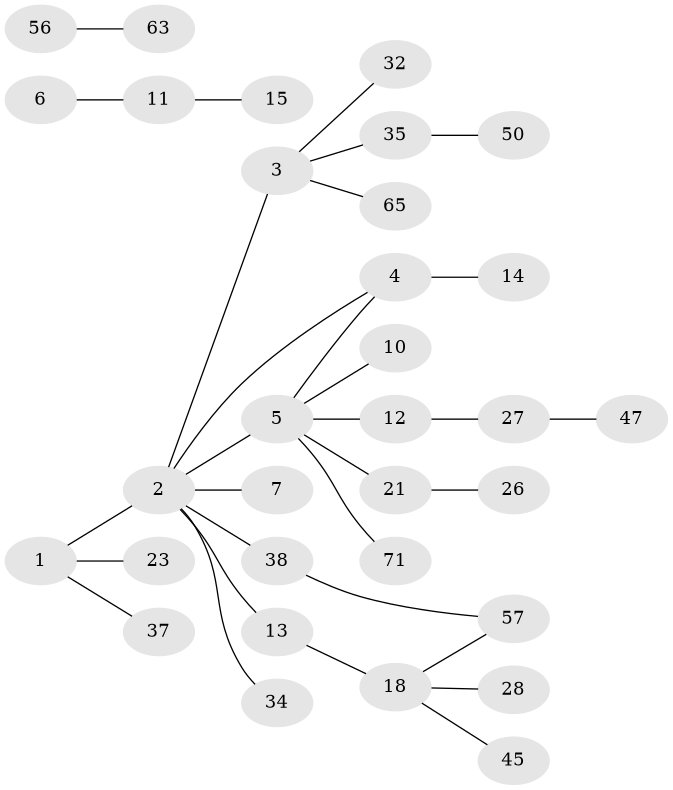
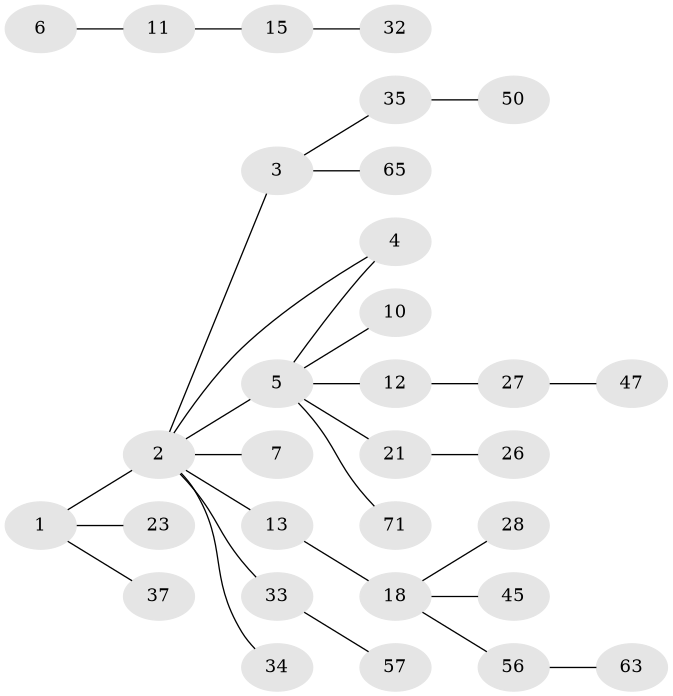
(336, 118) -> (337, 29)
(514, 277) -> none
(277, 561) -> (277, 597)
(455, 653) -> (455, 632)
